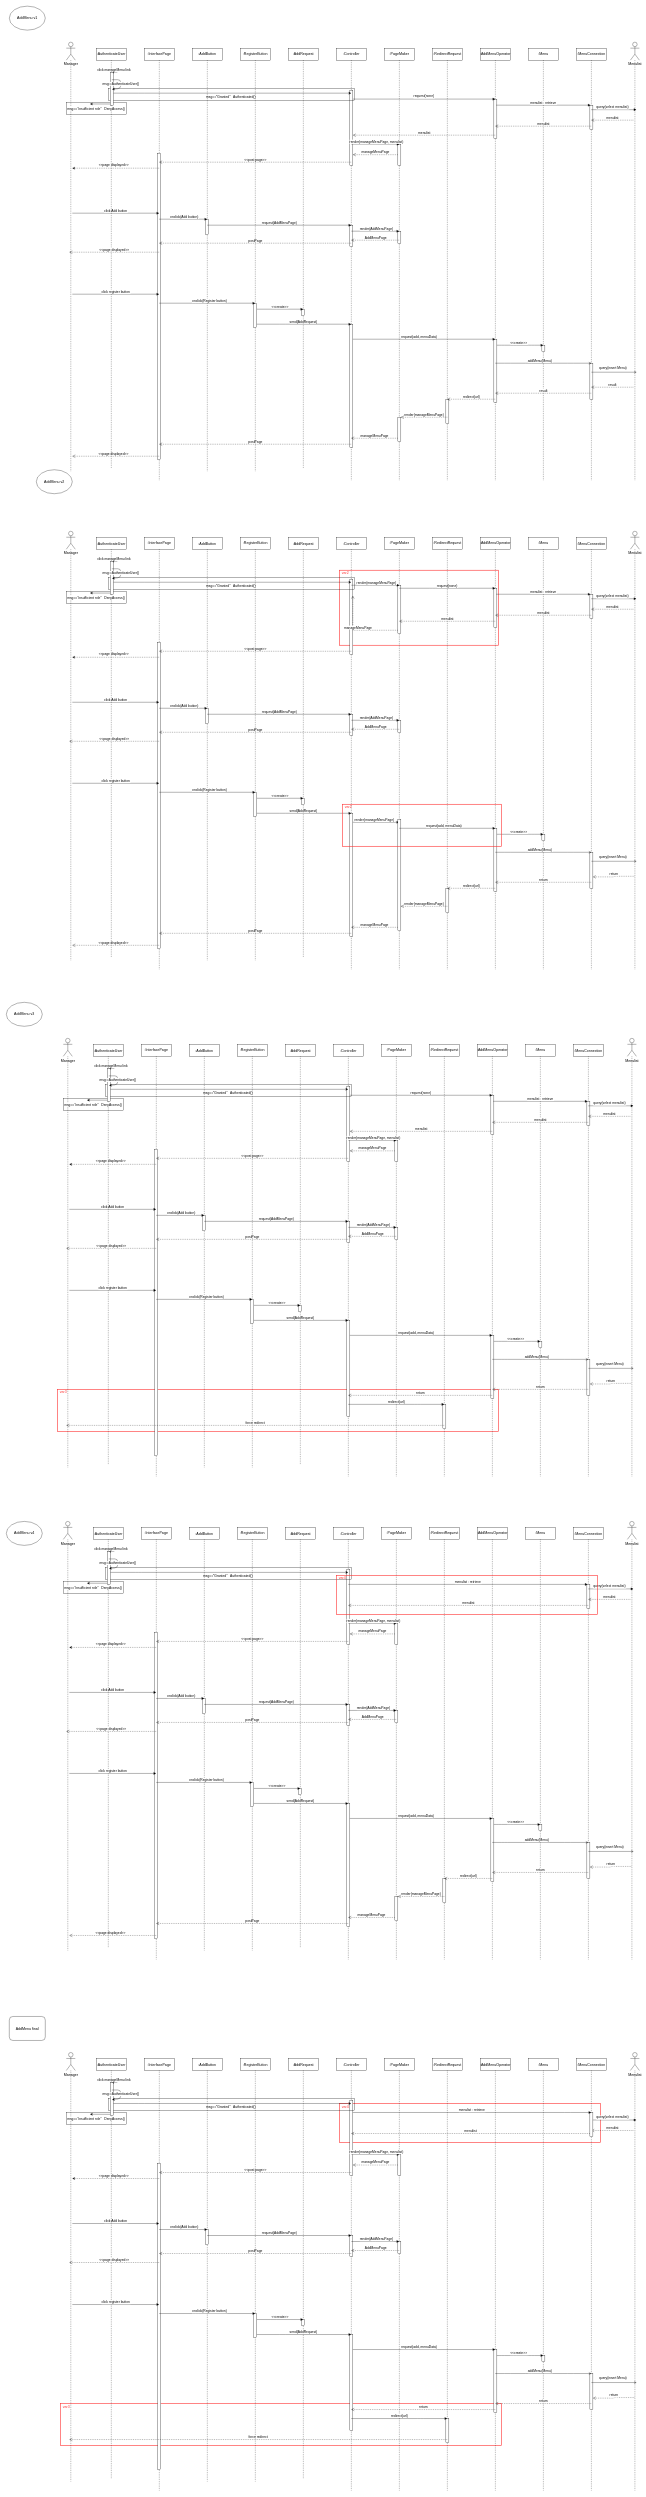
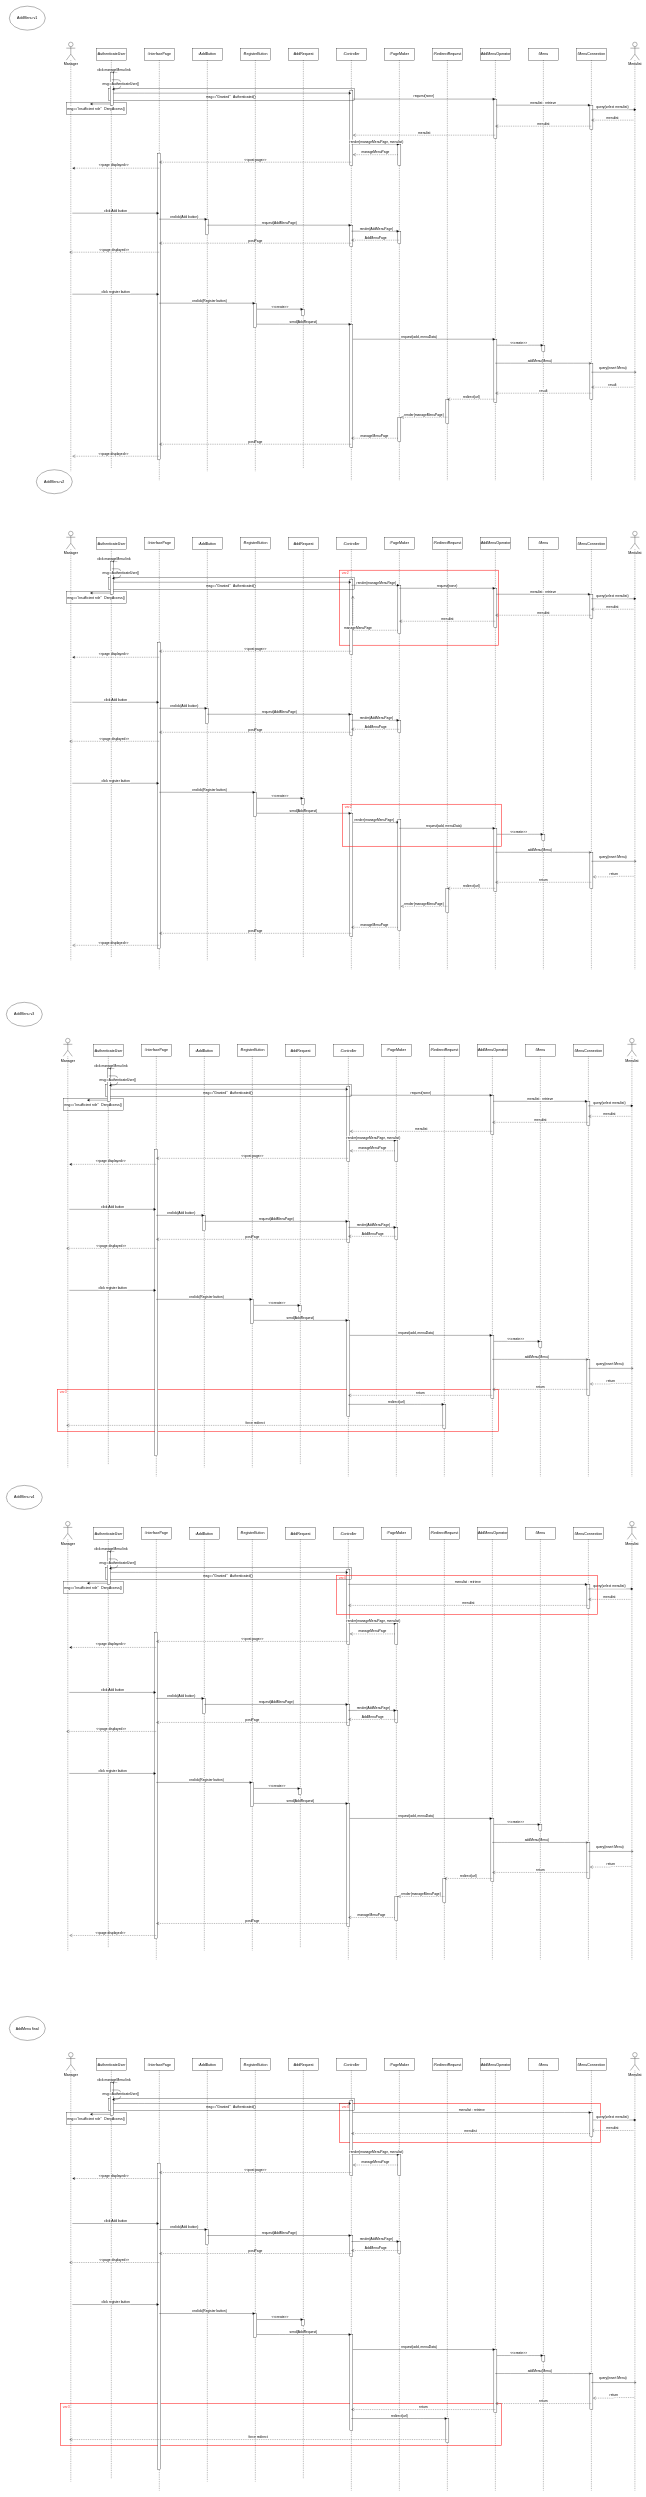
(24, 1533) -> (24, 1497)
(27, 2028) -> (27, 2028)
